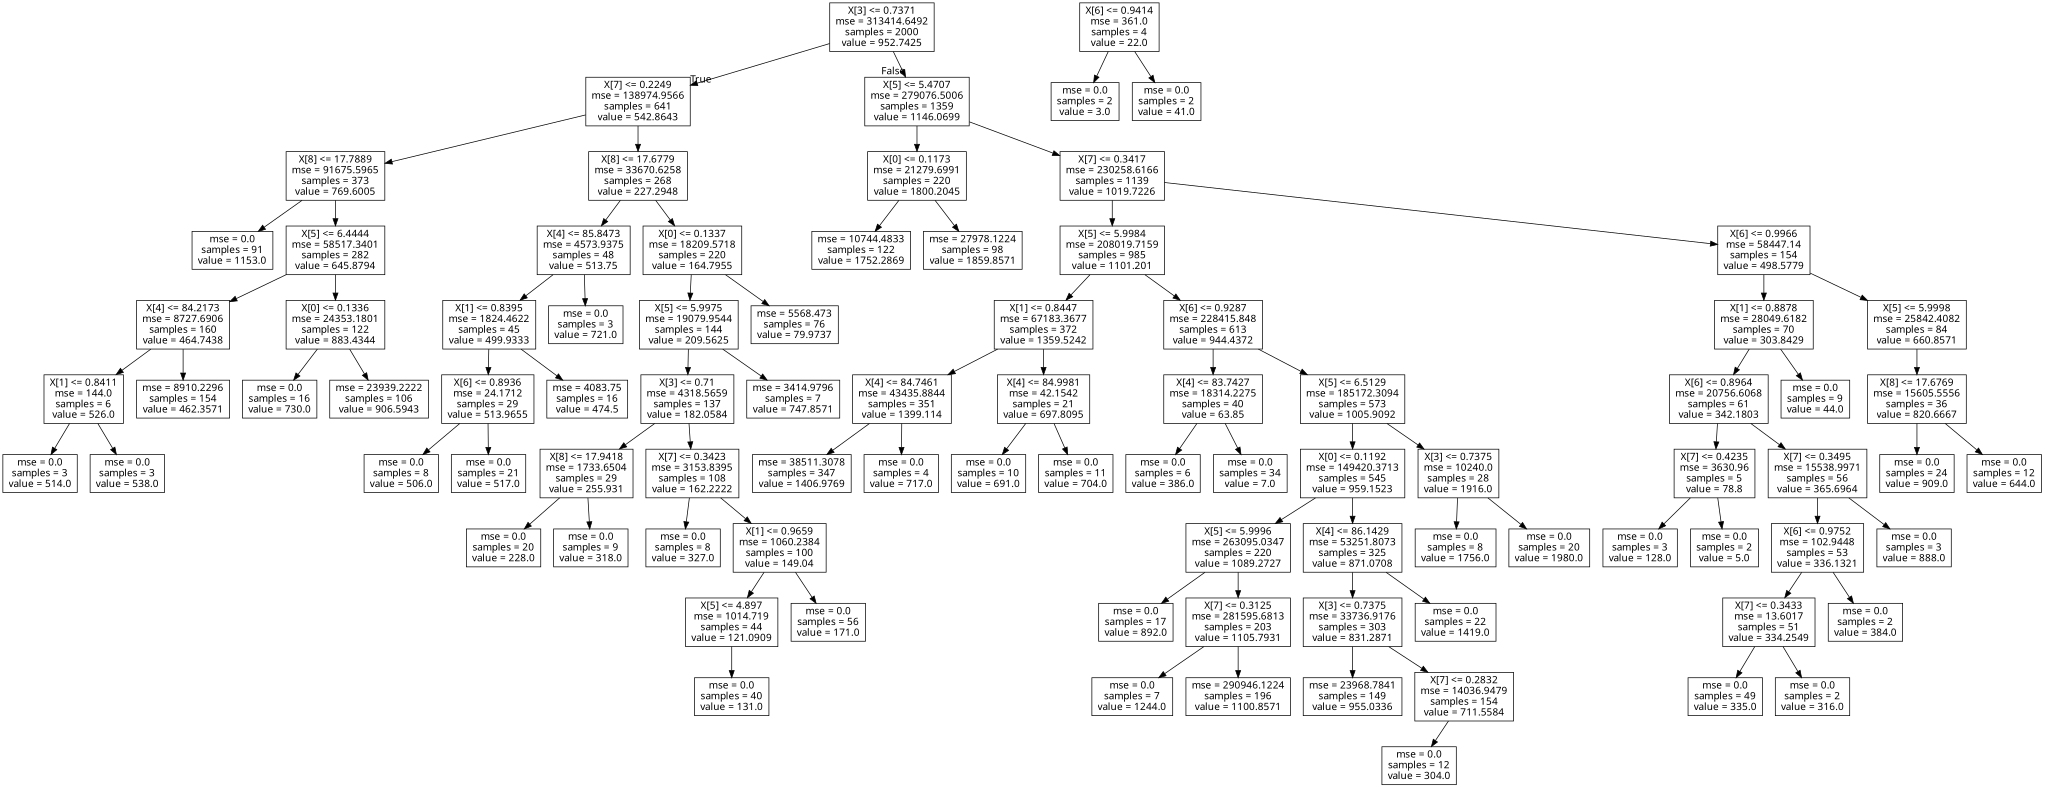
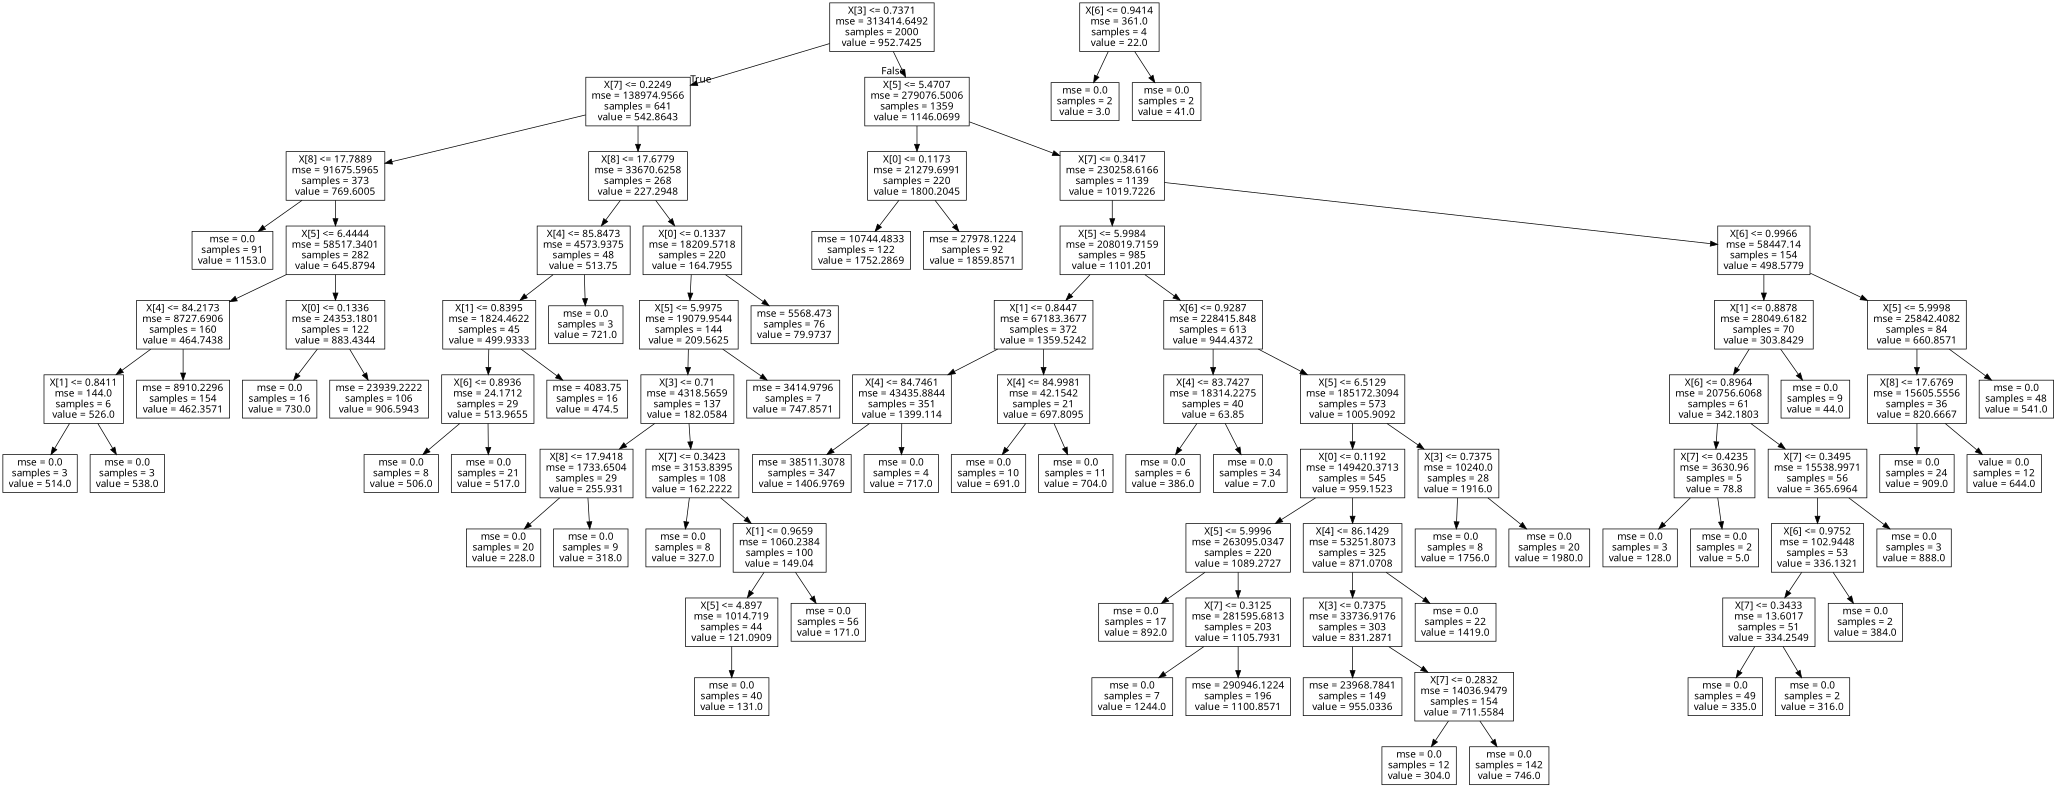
(973, 250) -> (973, 250)
none -> (2016, 399)
(2004, 474) -> (2004, 474)
none -> (1509, 766)
